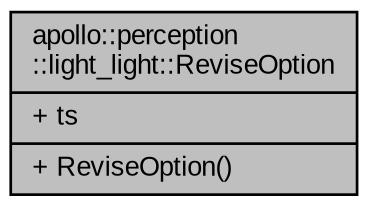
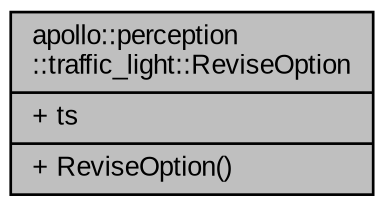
(184, 66) -> (192, 66)
